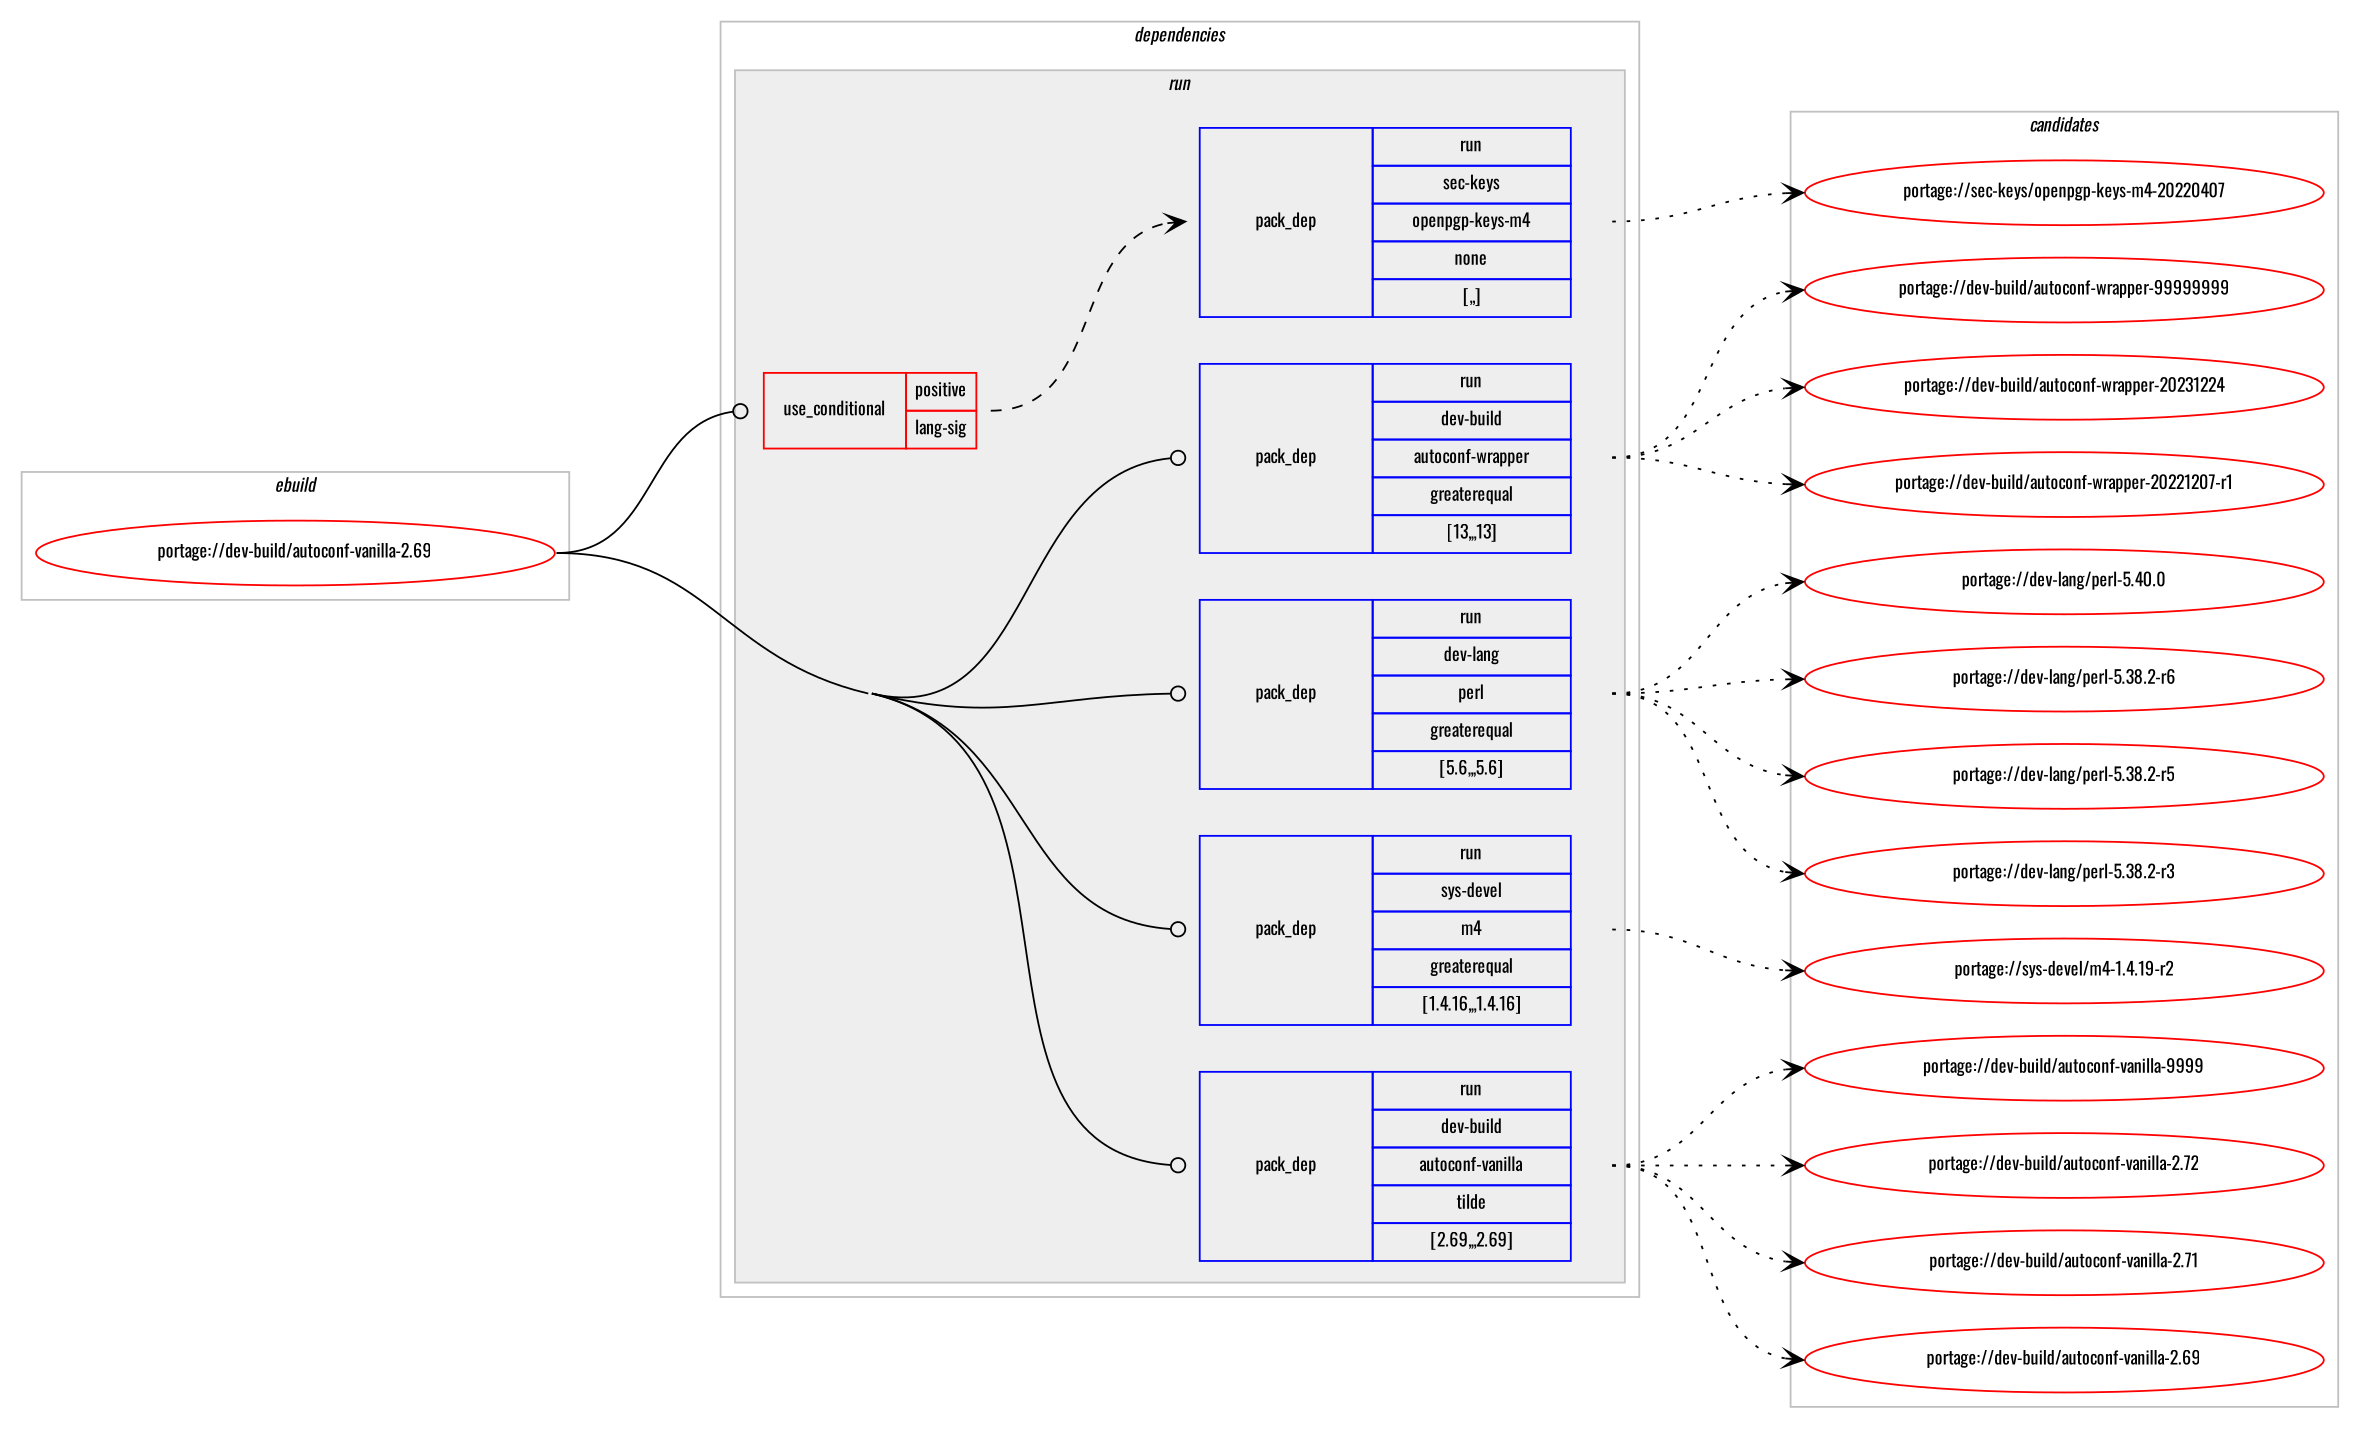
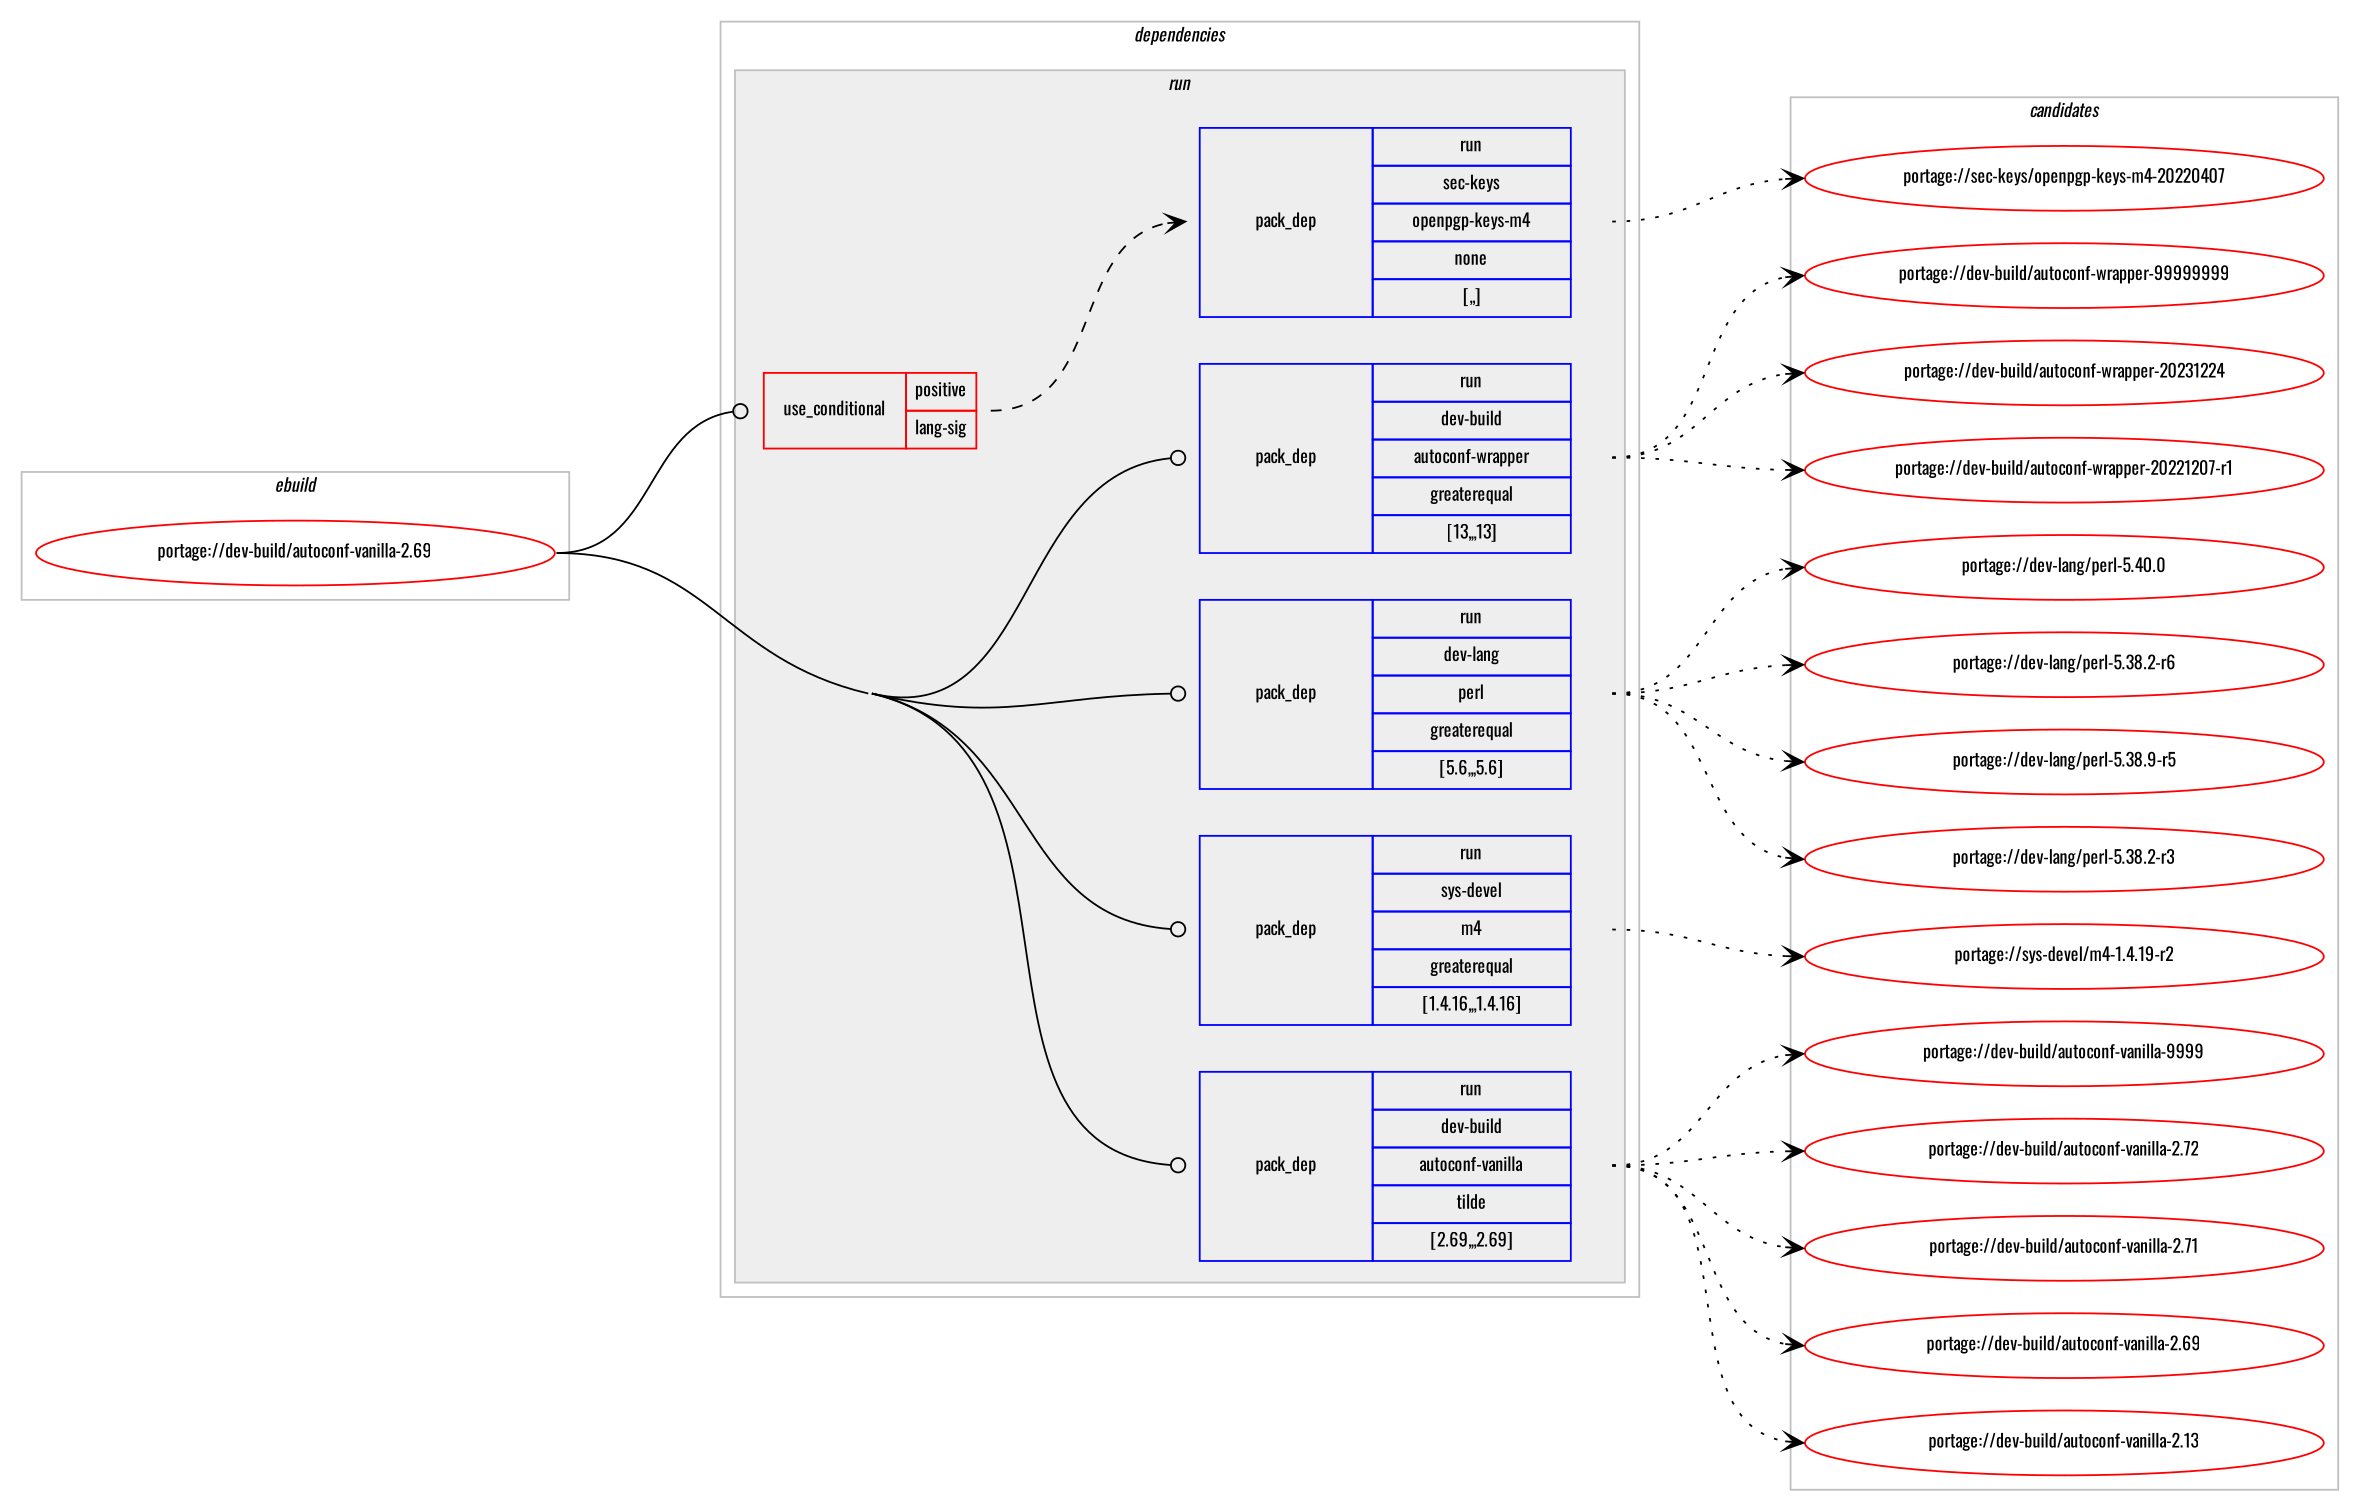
(2064, 776) -> (2064, 762)
none -> (2064, 1443)
